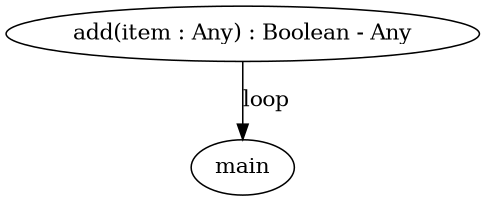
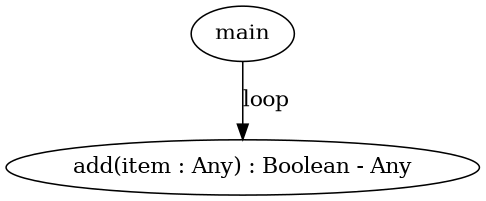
(243, 93) -> (243, 93)
